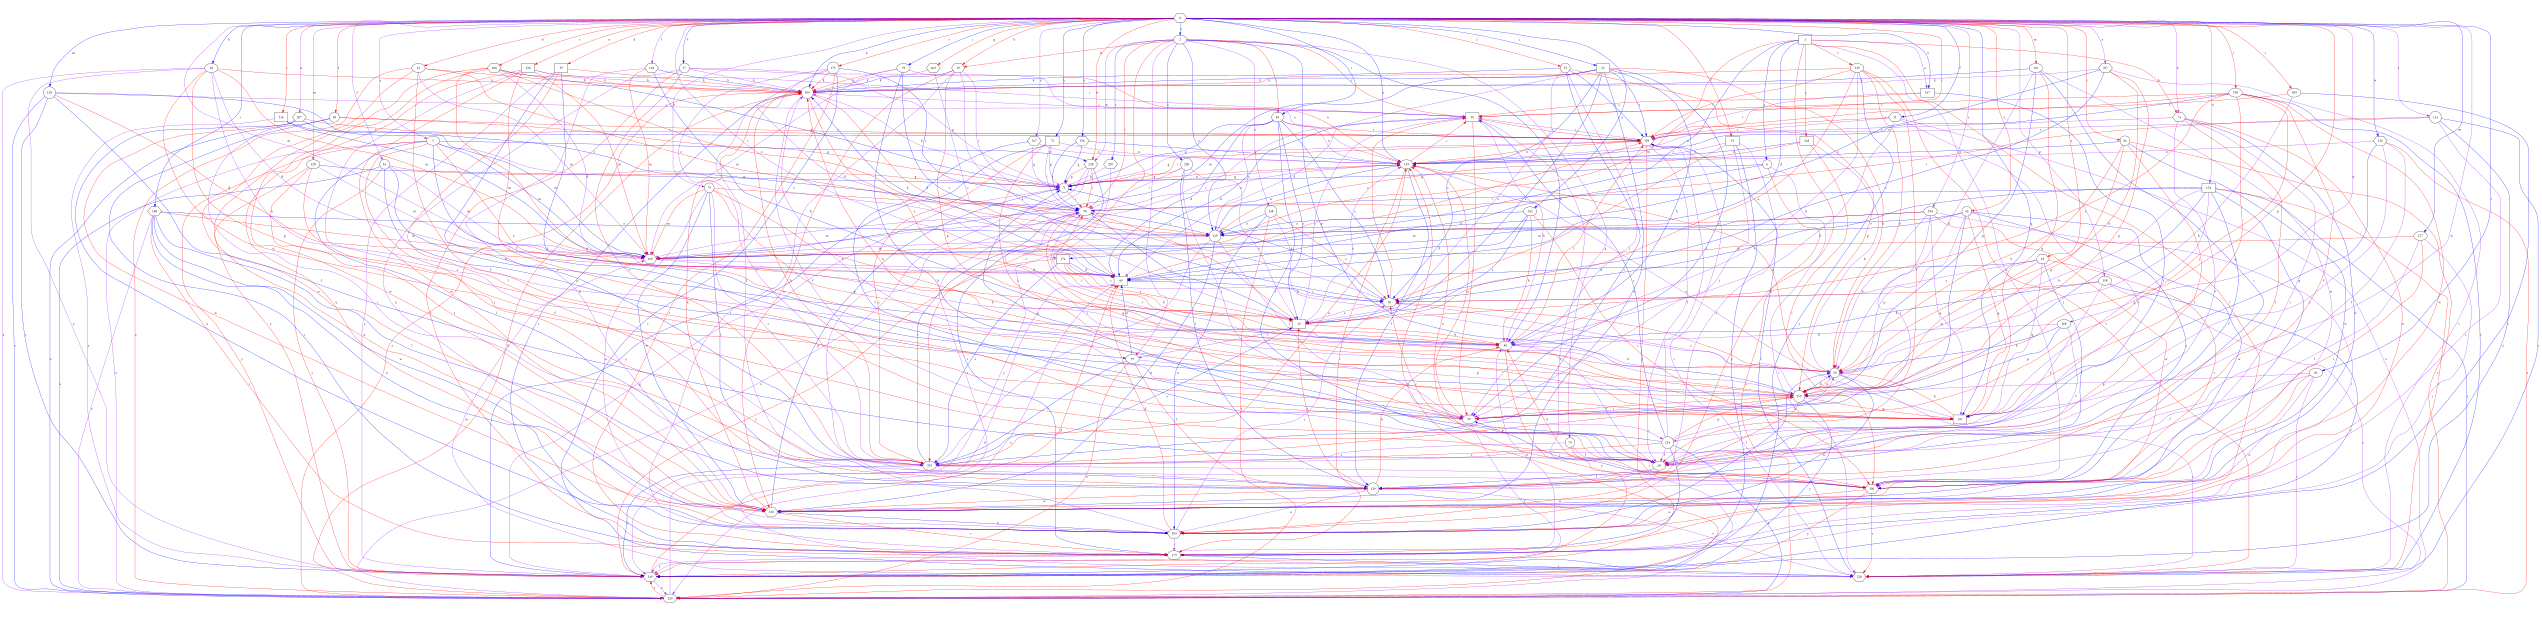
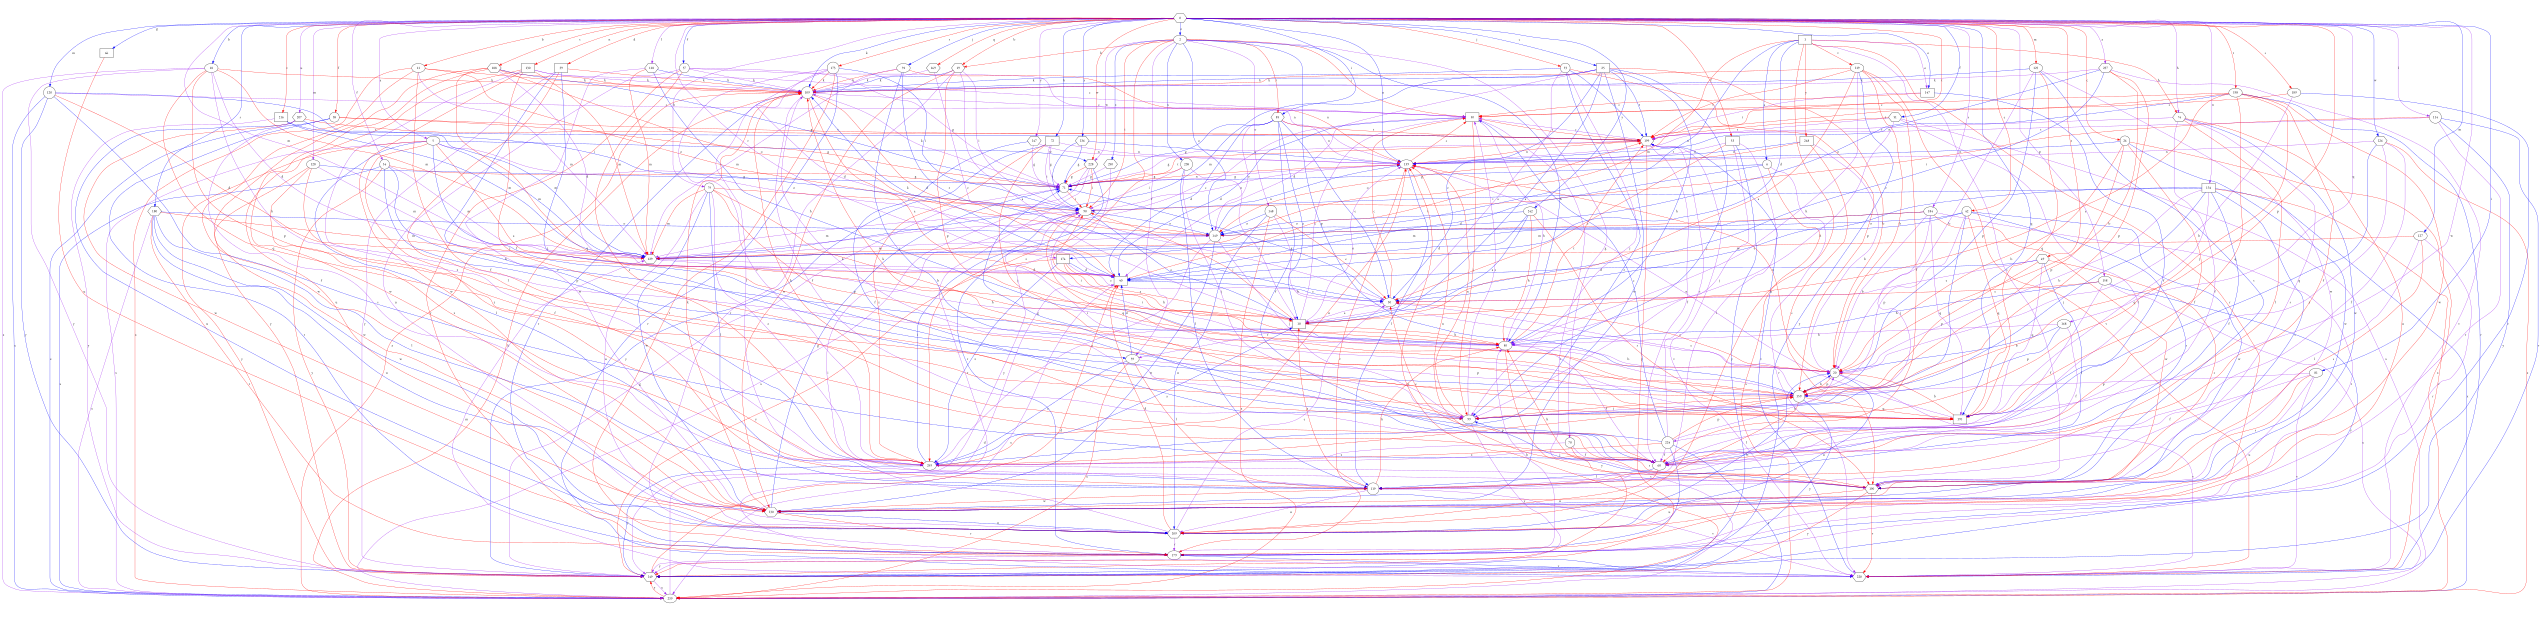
none -> (107, 53)
(1564, 424) -> (1494, 271)
